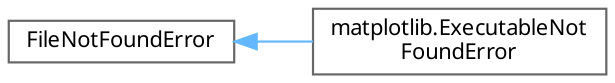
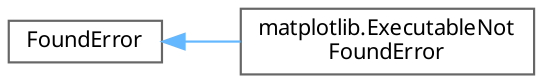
(121, 42) -> (85, 42)
